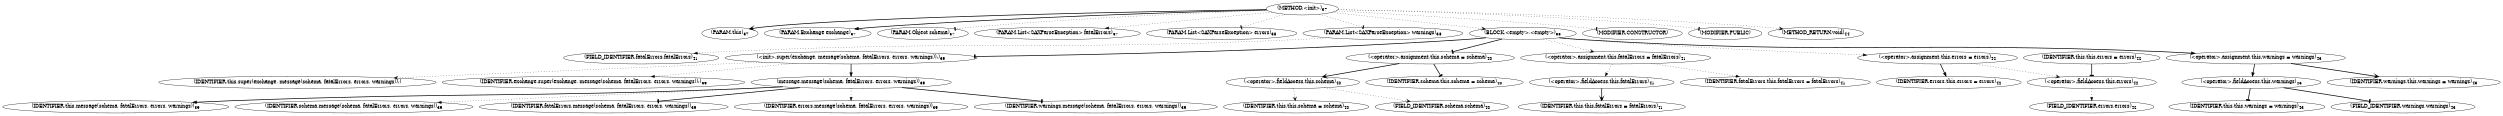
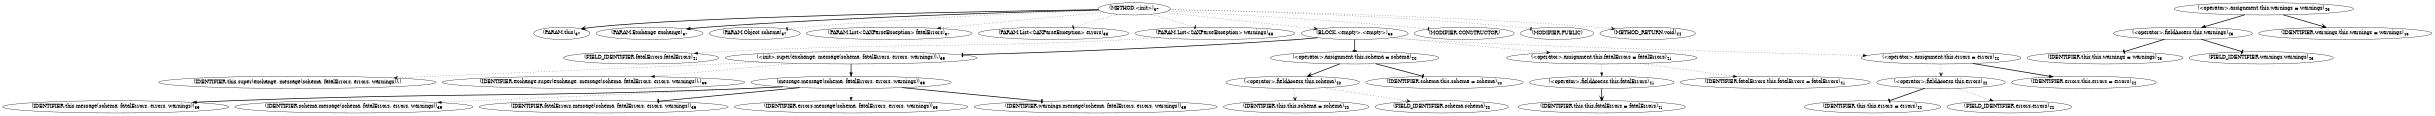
(1875, 48) -> none
(2092, 69) -> (1908, 94)
